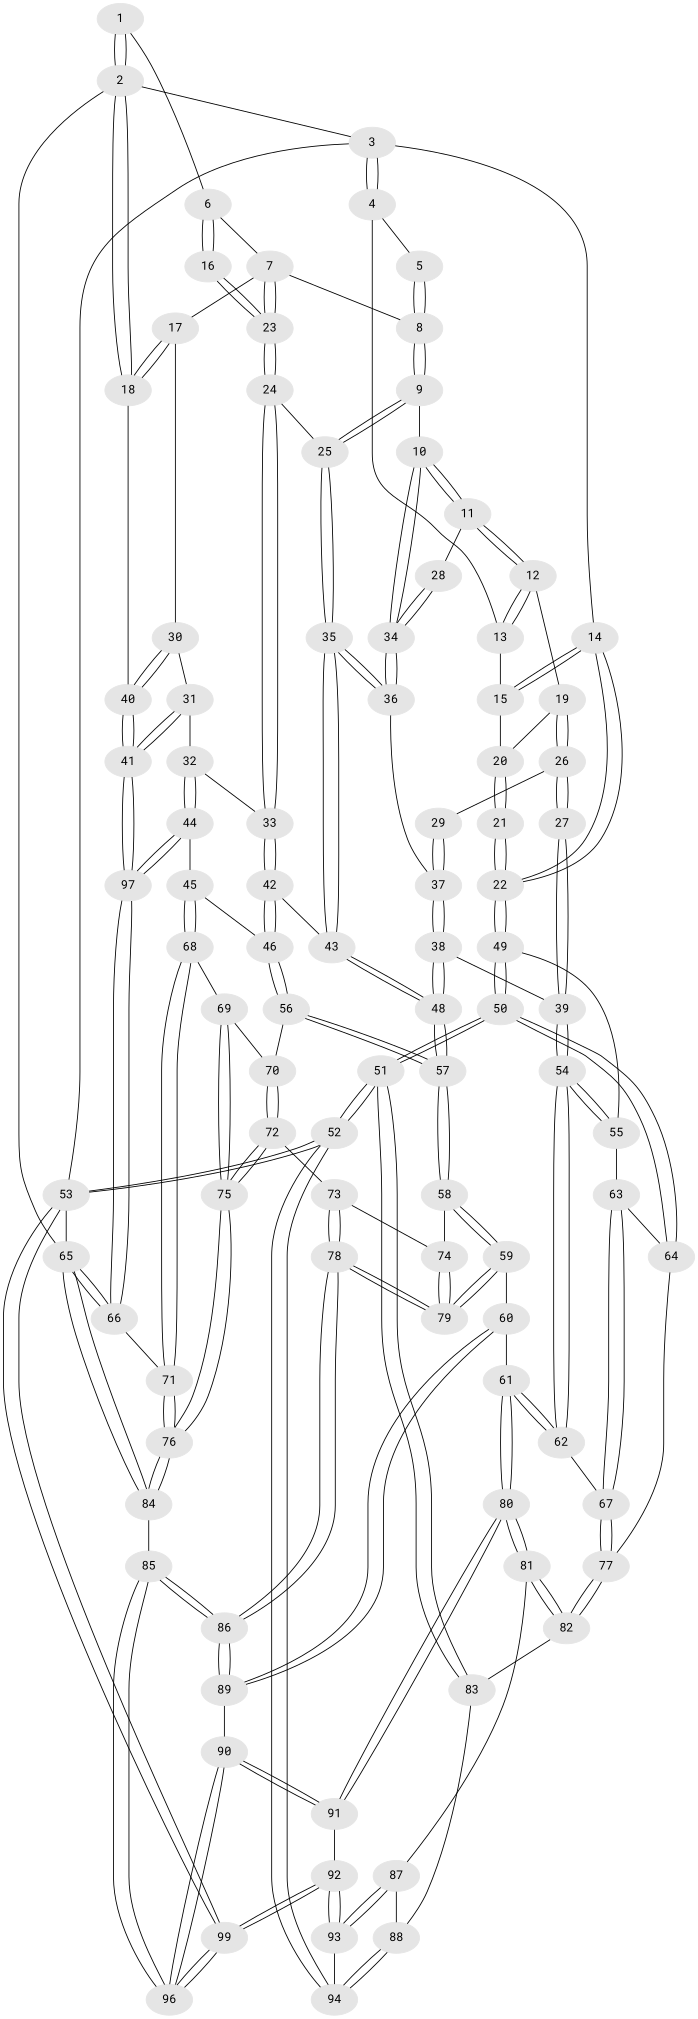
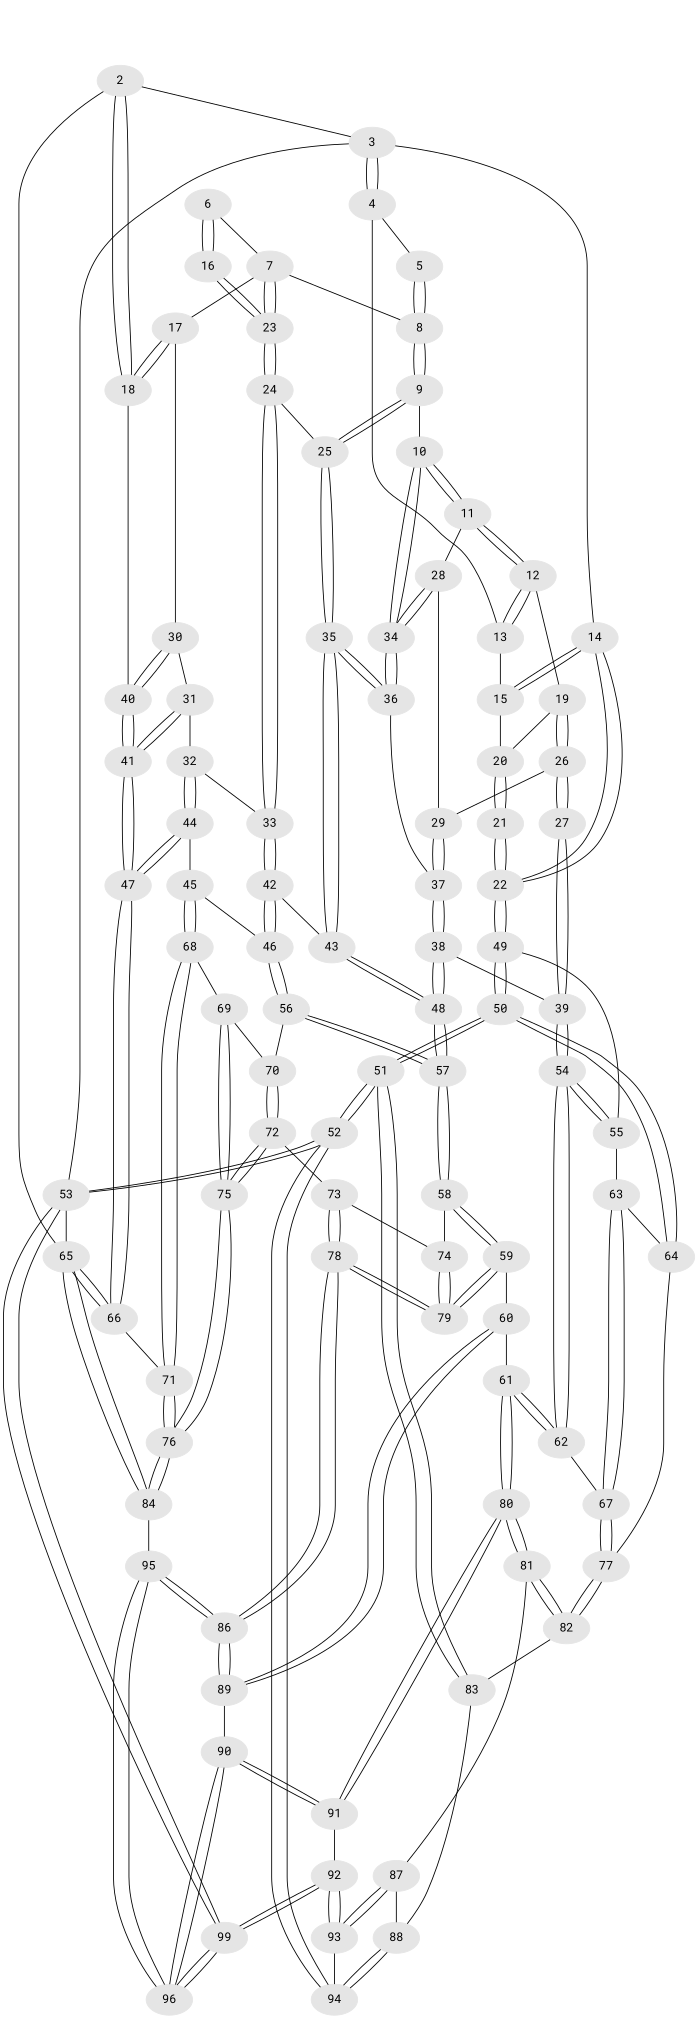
(120, 19) -> none
none -> (438, 700)
(128, 886) -> (128, 886)
(149, 1566) -> (149, 1566)
